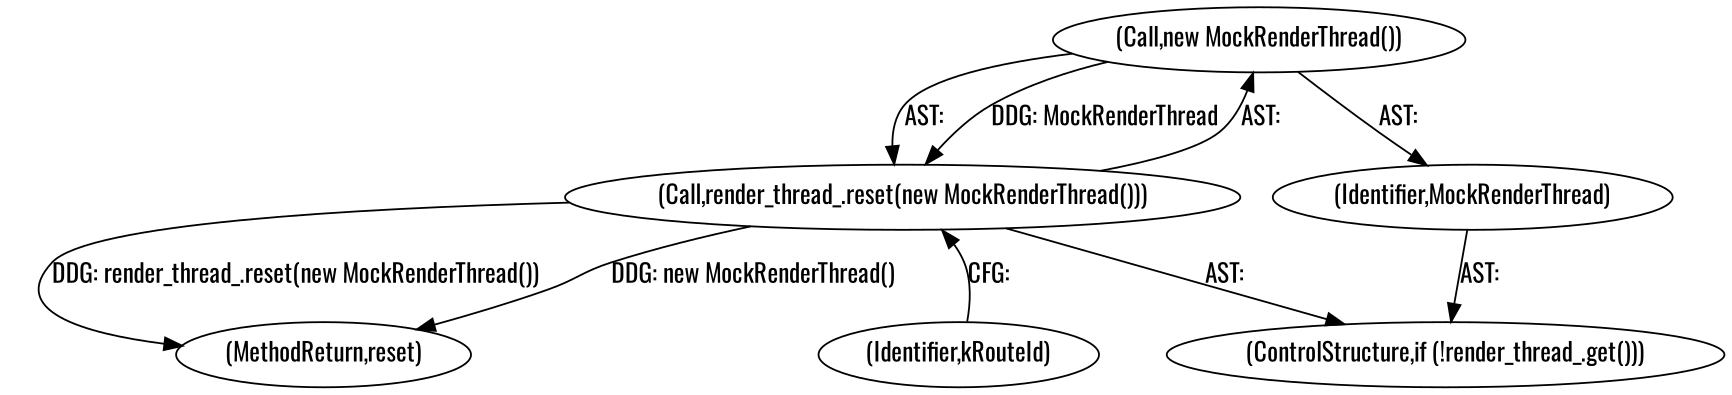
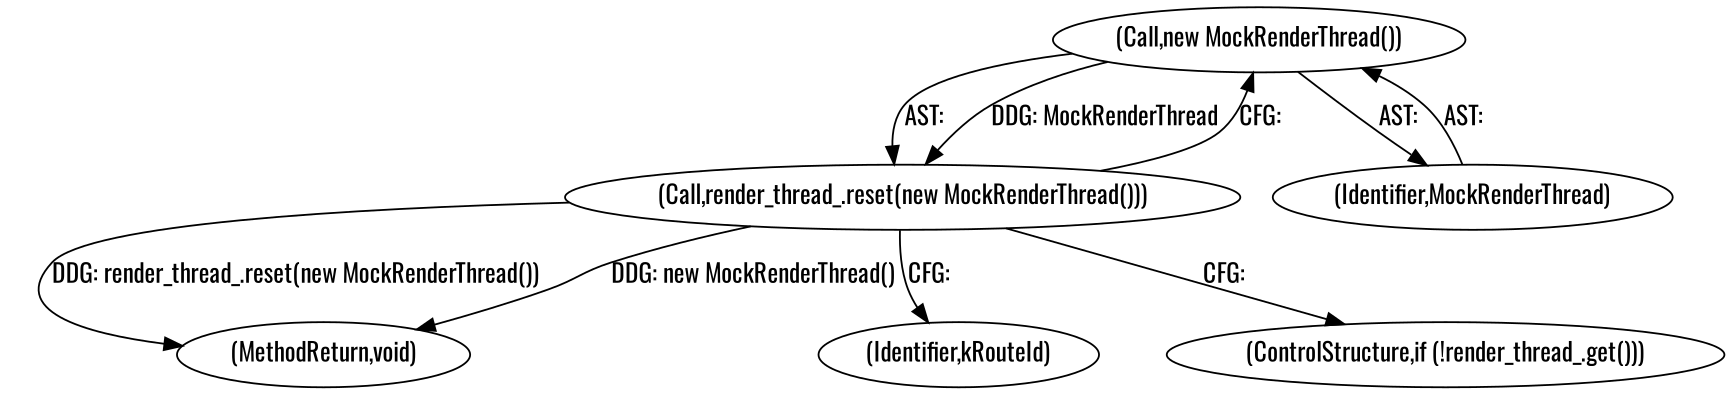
(1264, 119) -> (1264, 119)
(1461, 267) -> (1430, 111)
(1228, 276) -> (1228, 276)
(969, 281) -> (903, 270)
(324, 355) -> (324, 355)
